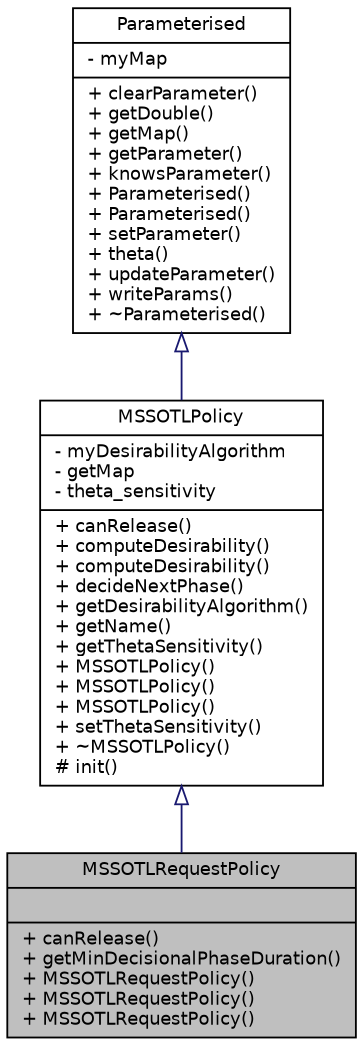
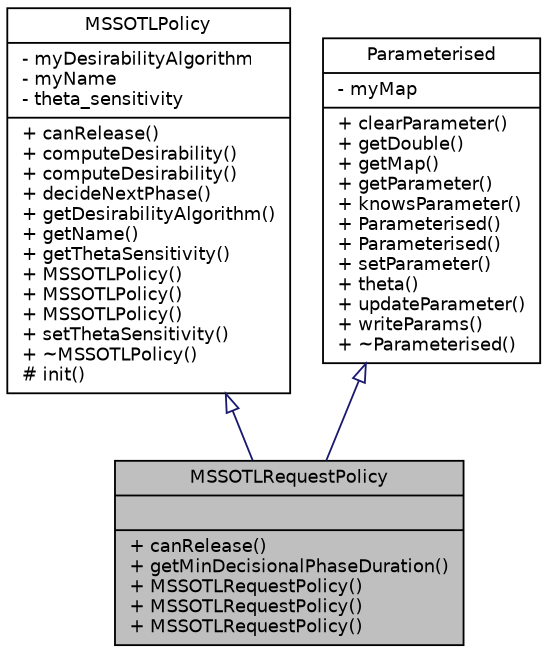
(182, 376) -> (343, 421)
(95, 472) -> (69, 79)
